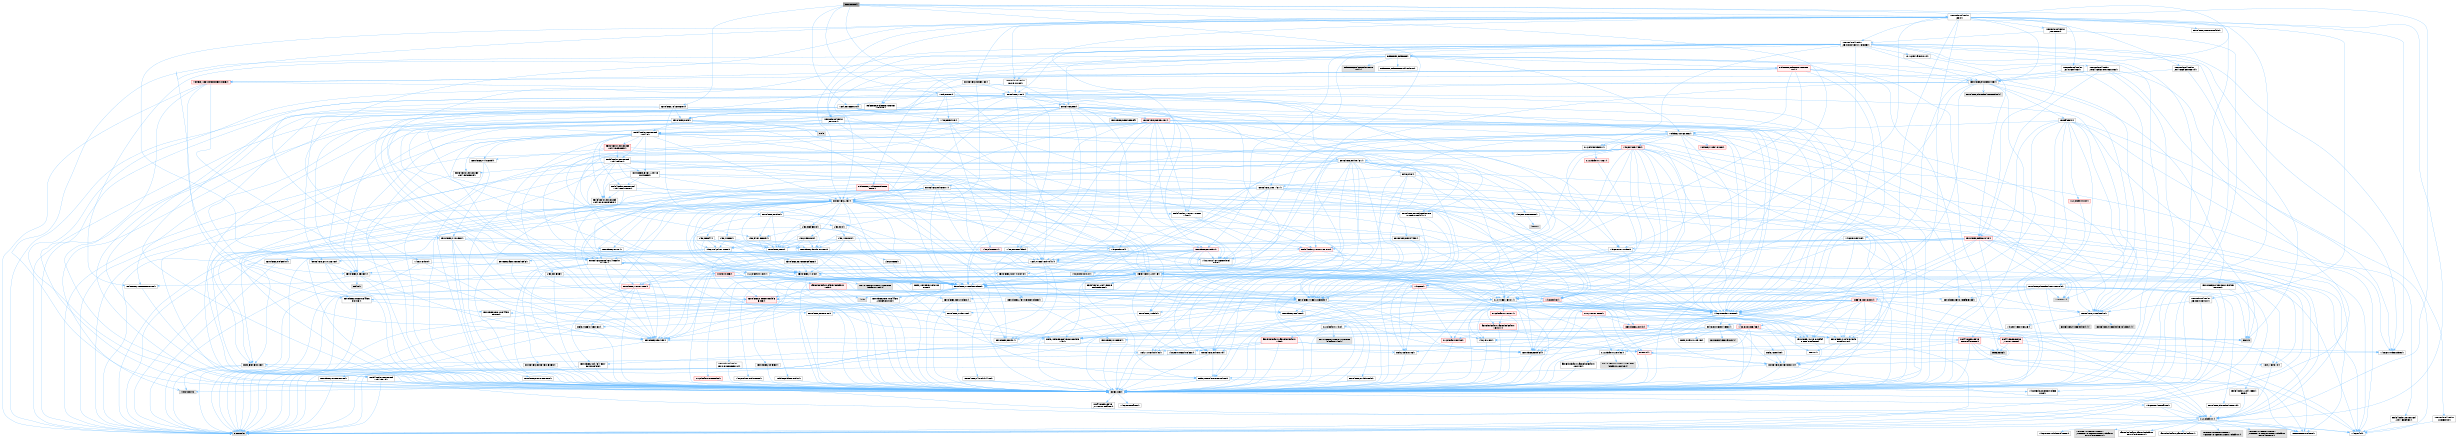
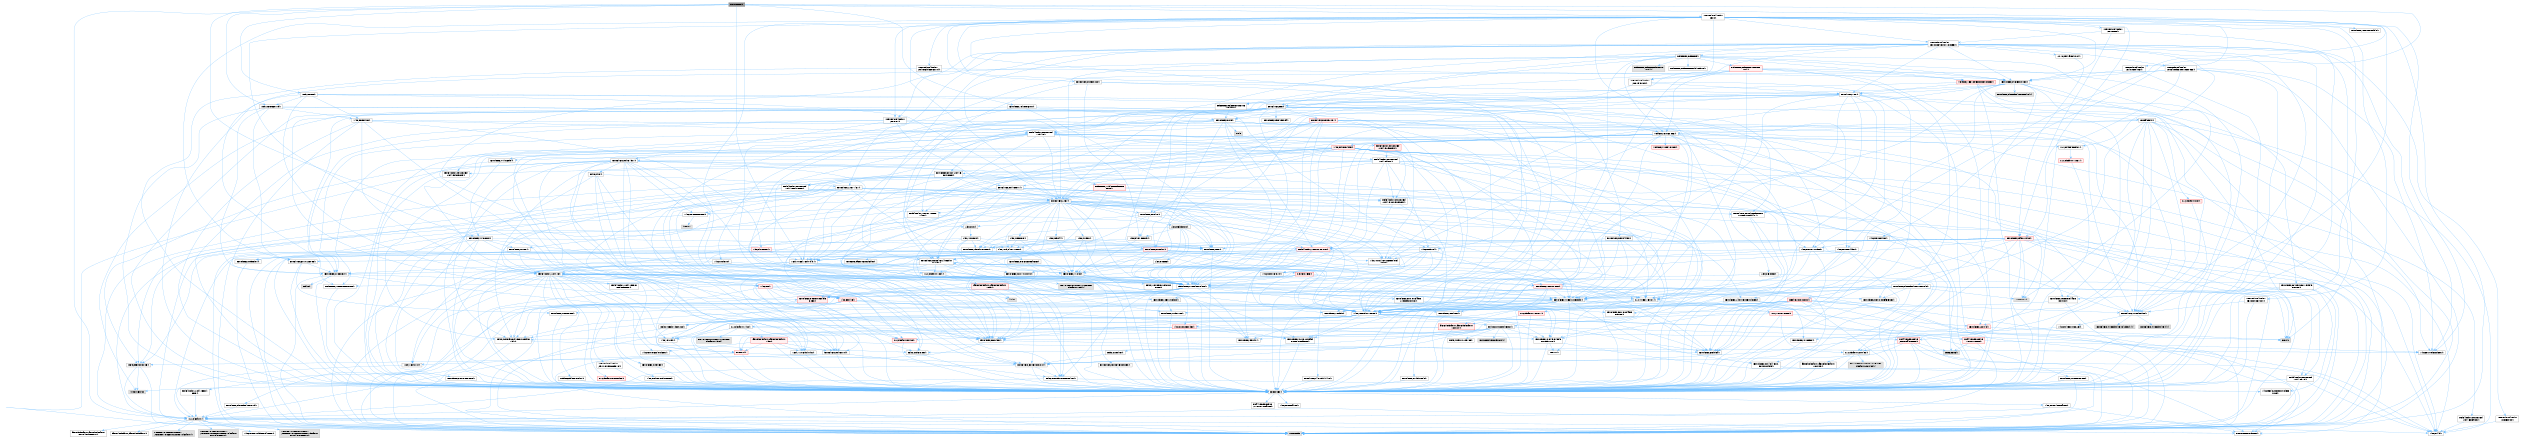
none -> (870, 323)
